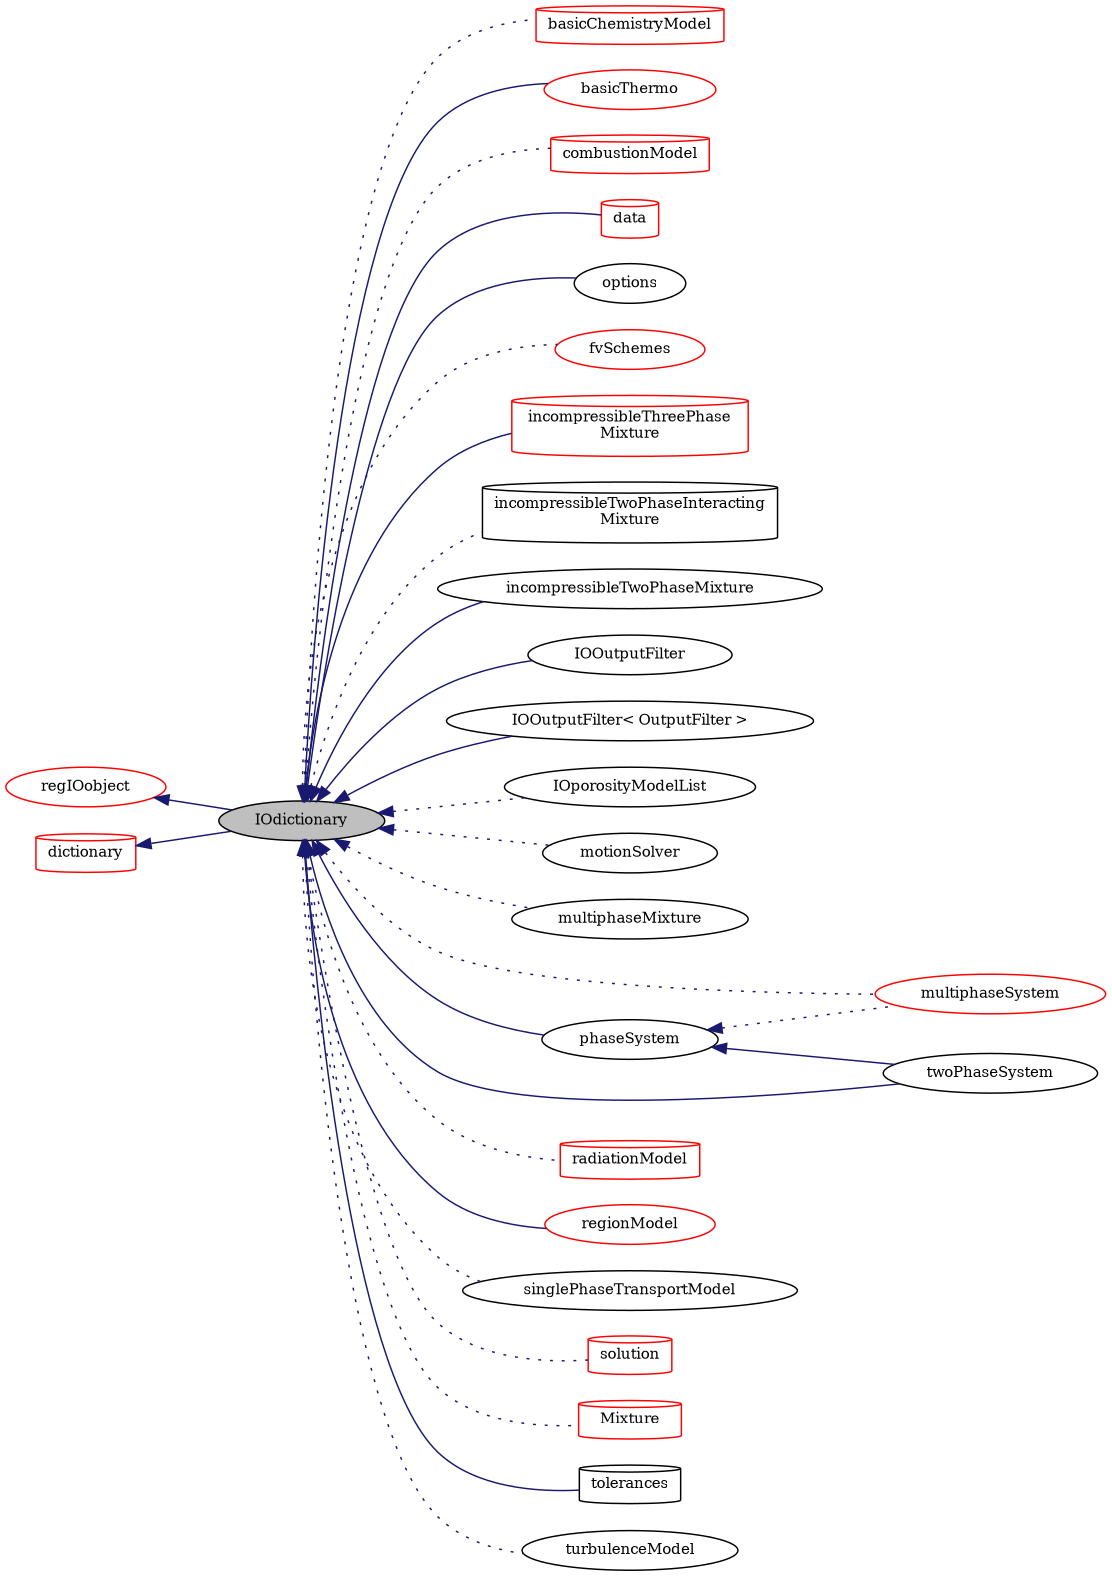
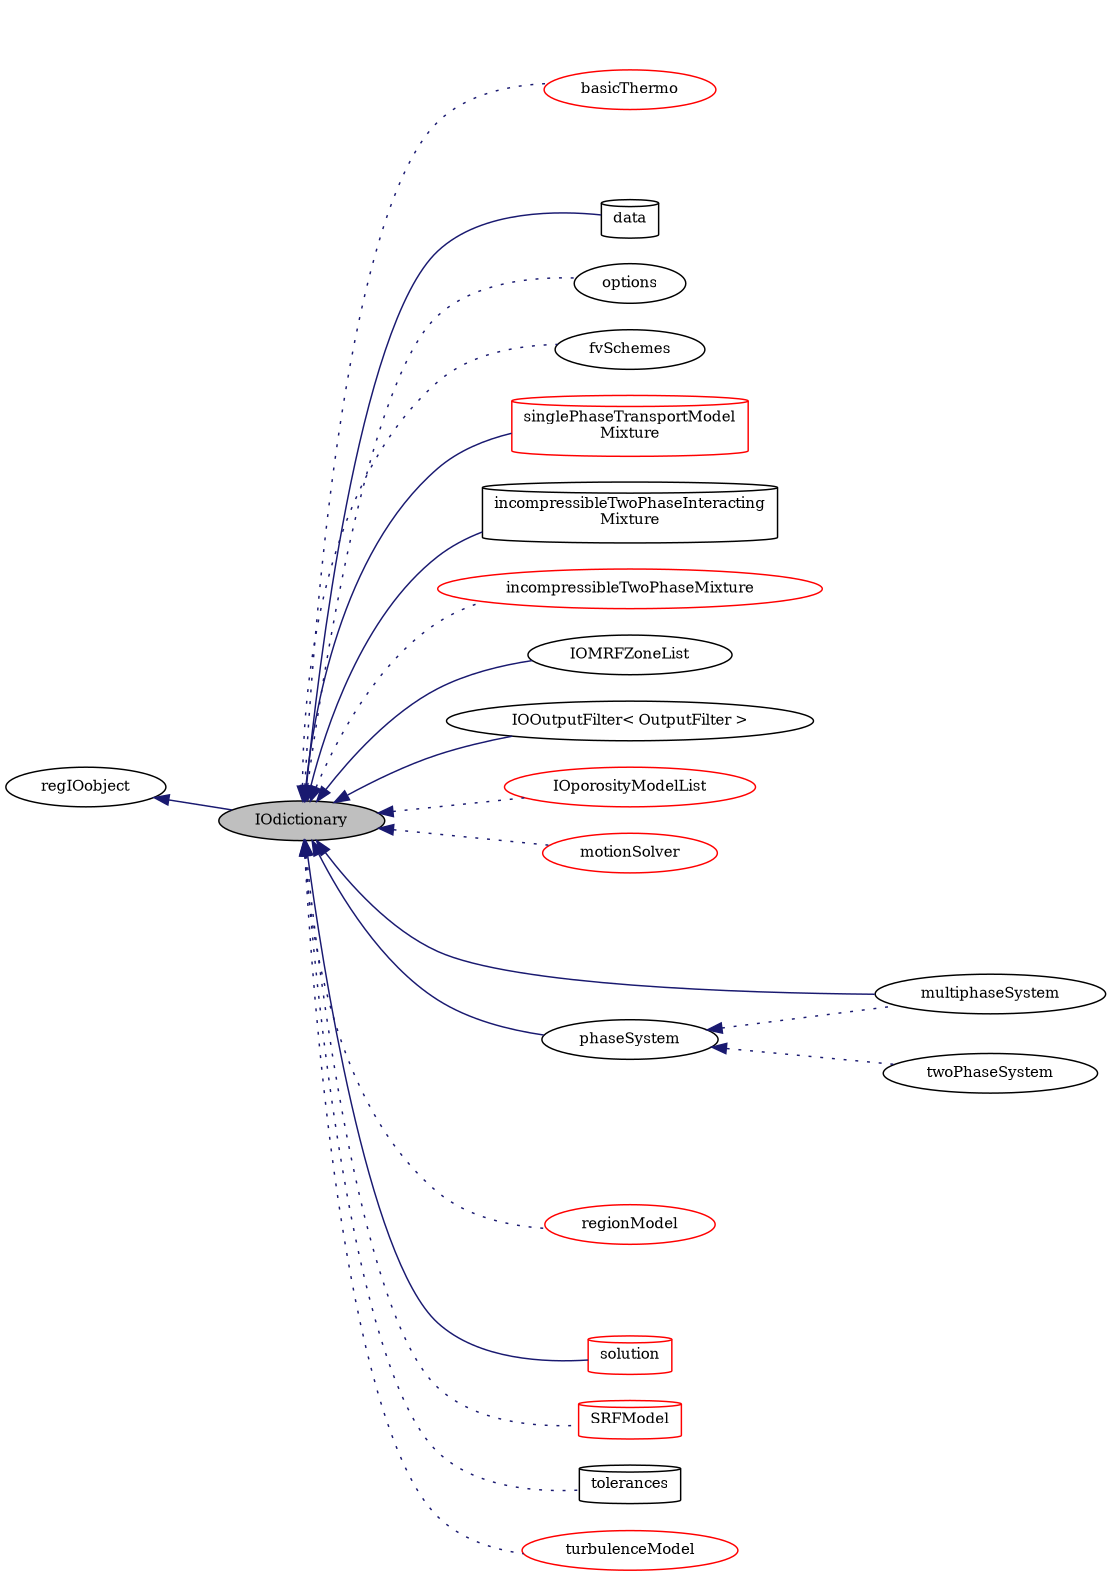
(630, 25) -> none
(630, 154) -> none
(630, 219) -> (630, 219)
(630, 350) -> (630, 350)
(347, 387) -> (347, 387)
(630, 426) -> (630, 426)
(377, 442) -> (377, 442)
(630, 589) -> (630, 589)
(369, 639) -> (369, 639)
(630, 655) -> (630, 655)
(381, 676) -> (381, 676)
(86, 787) -> (86, 787)
(630, 787) -> (630, 787)
(86, 853) -> none
(630, 853) -> (630, 853)
(630, 919) -> none
(579, 980) -> (579, 980)
(990, 994) -> (990, 994)
(811, 1056) -> (811, 1056)
(363, 1091) -> (363, 1091)
(538, 1096) -> none
(630, 1160) -> none
(379, 1205) -> (369, 1174)
(356, 1236) -> (356, 1236)
(630, 1291) -> none
(630, 1420) -> (630, 1420)
(630, 1550) -> (630, 1550)
